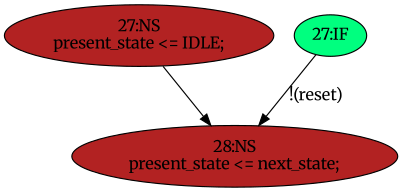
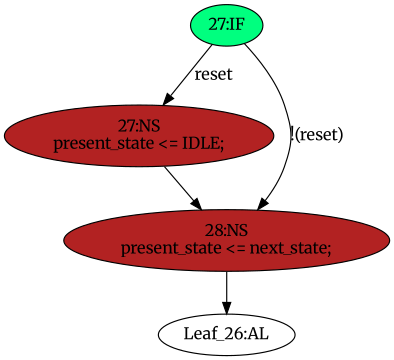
none -> (192, 70)
none -> (227, 335)
